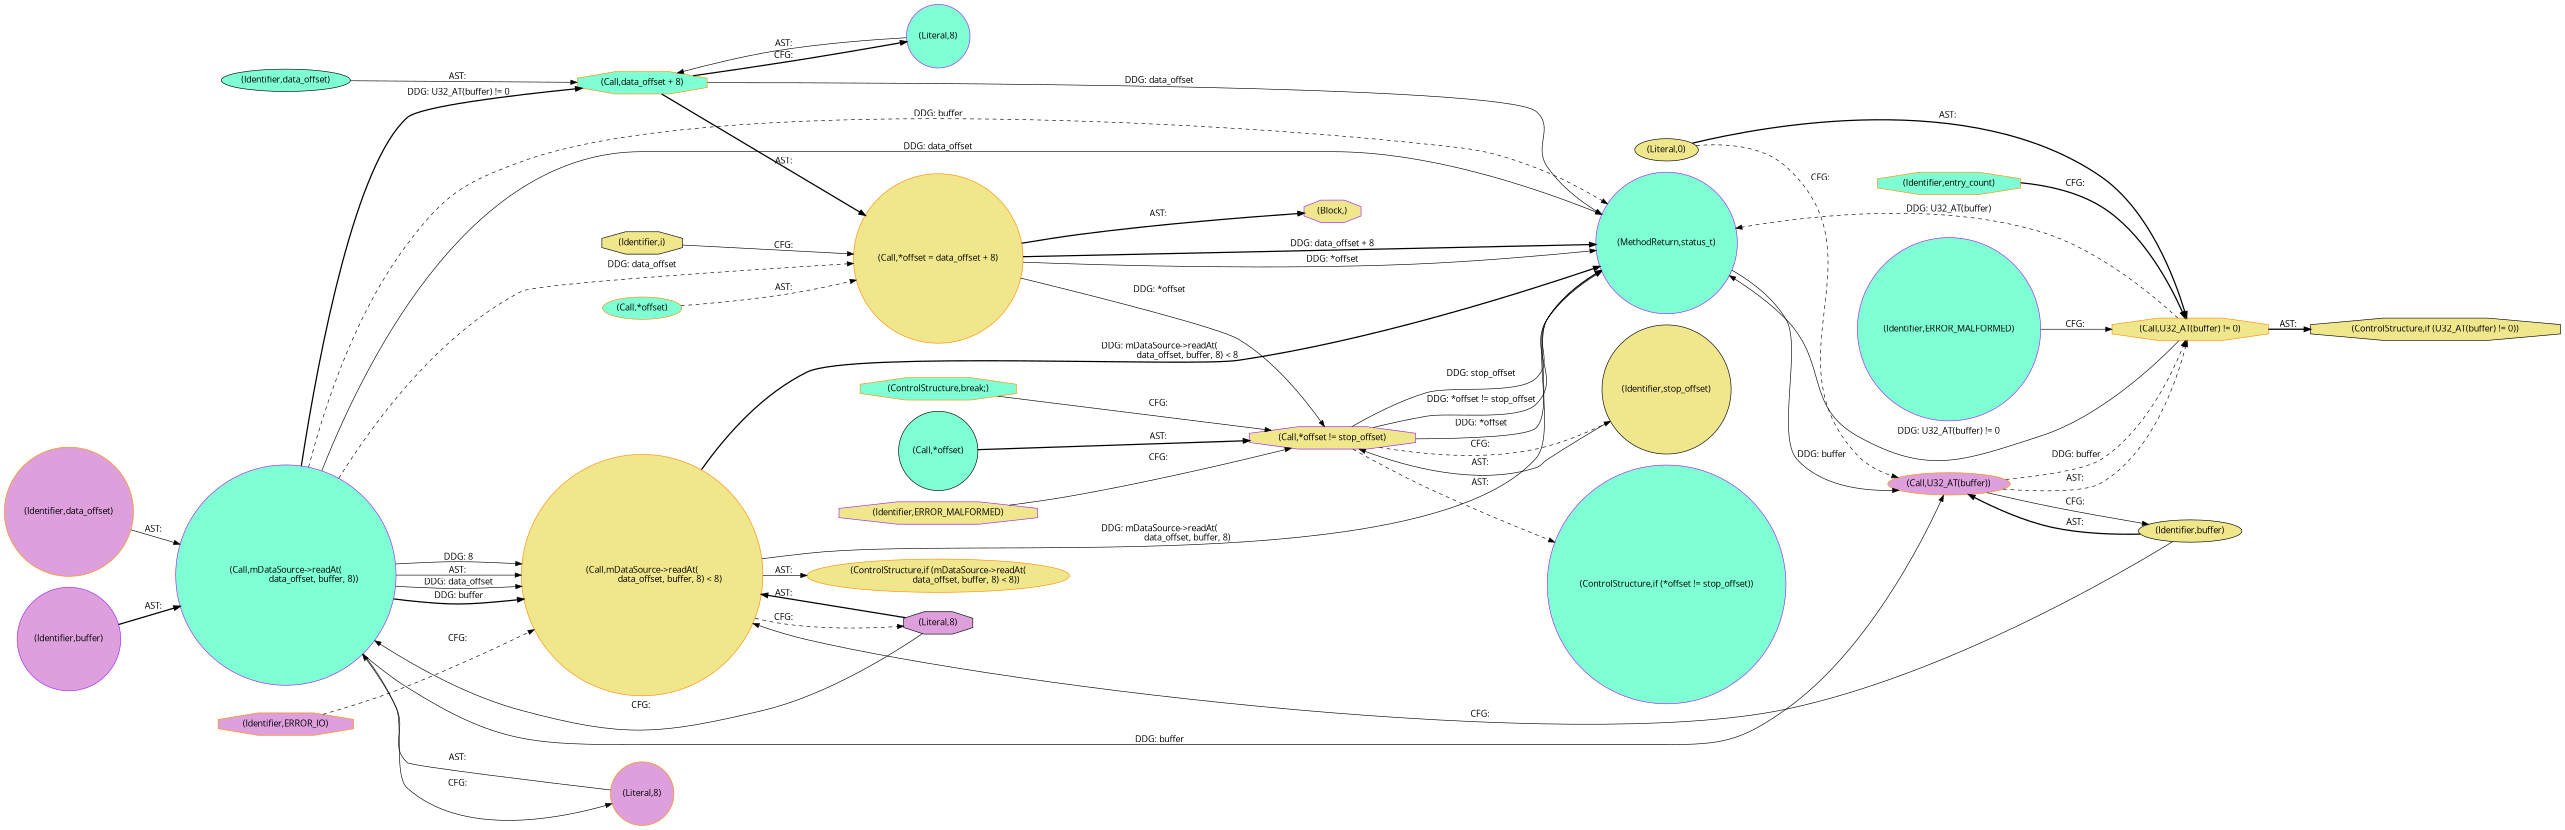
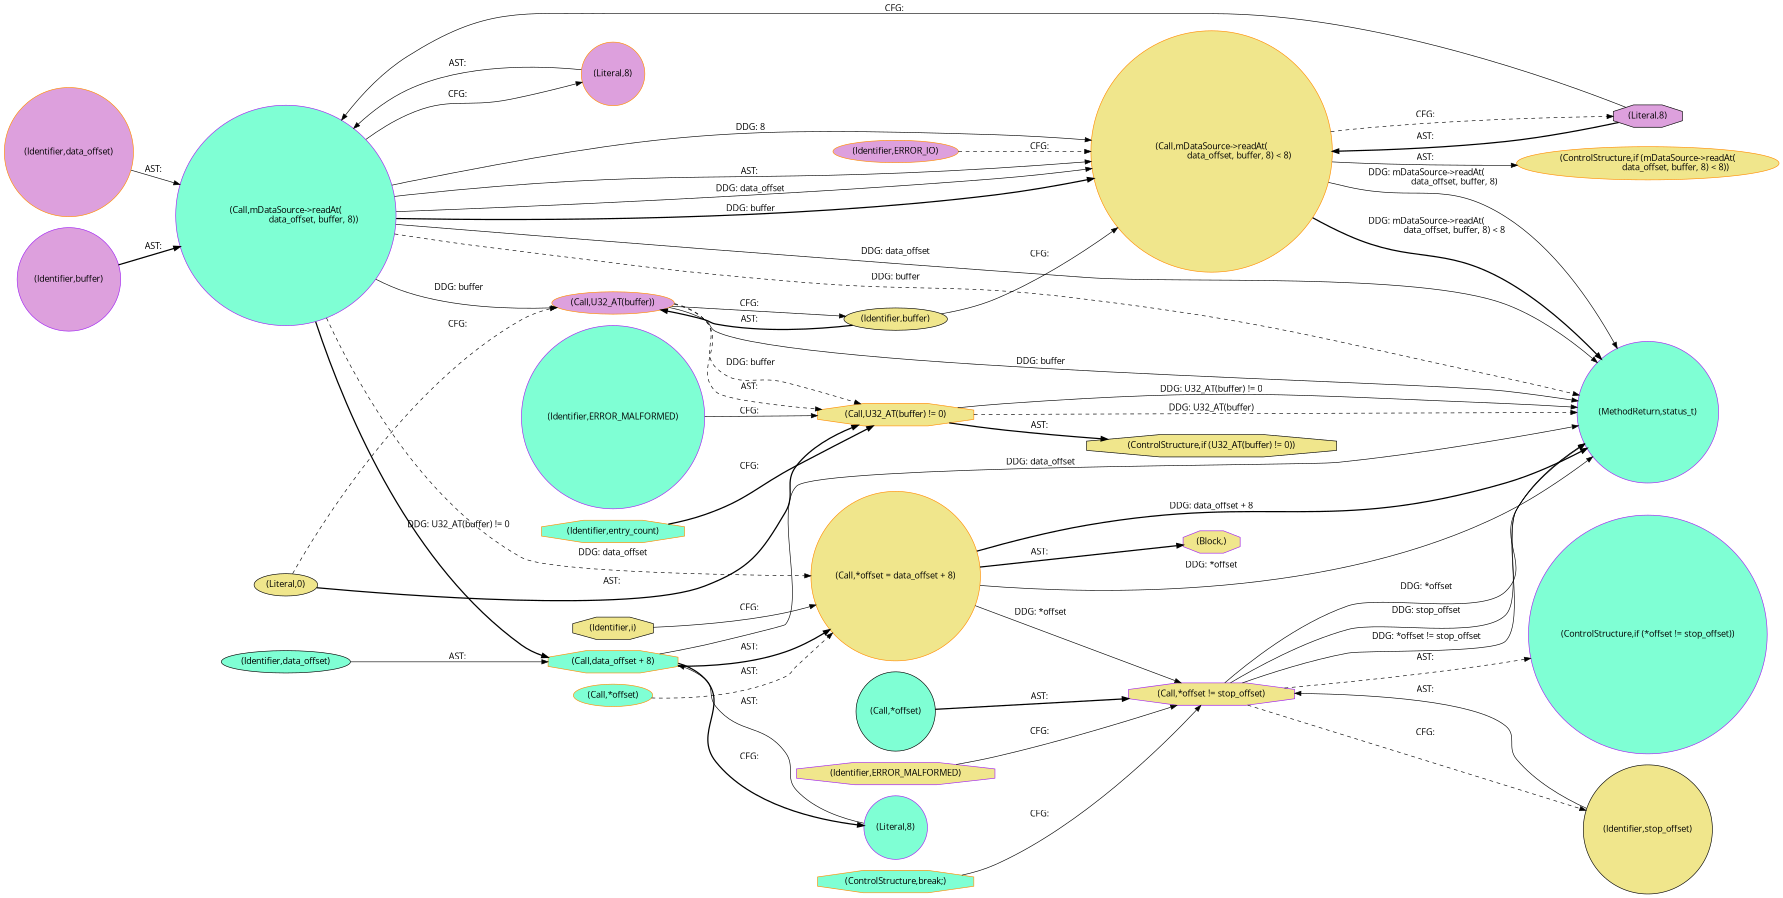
(1789, 404) -> (1116, 372)
(286, 724) -> (896, 151)
